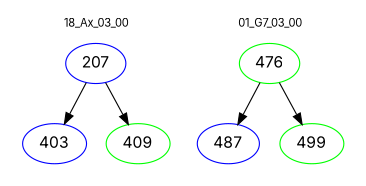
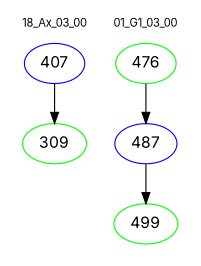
(271, 24) -> (146, 24)
(96, 63) -> (55, 63)
(288, 99) -> (146, 178)
(55, 144) -> none
(138, 144) -> (55, 144)
